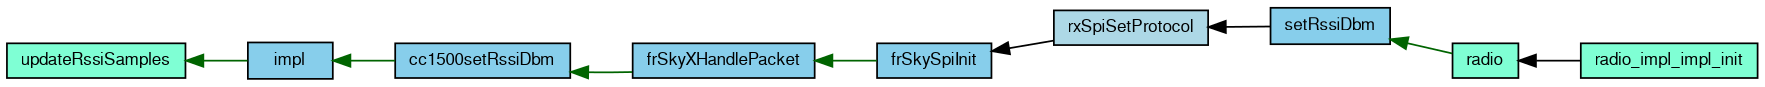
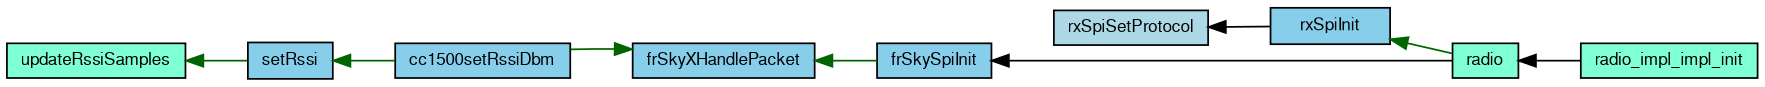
(1330, 26) -> (1330, 26)
(1031, 44) -> (1231, 61)
(290, 61) -> (290, 61)
(610, 72) -> (593, 49)
